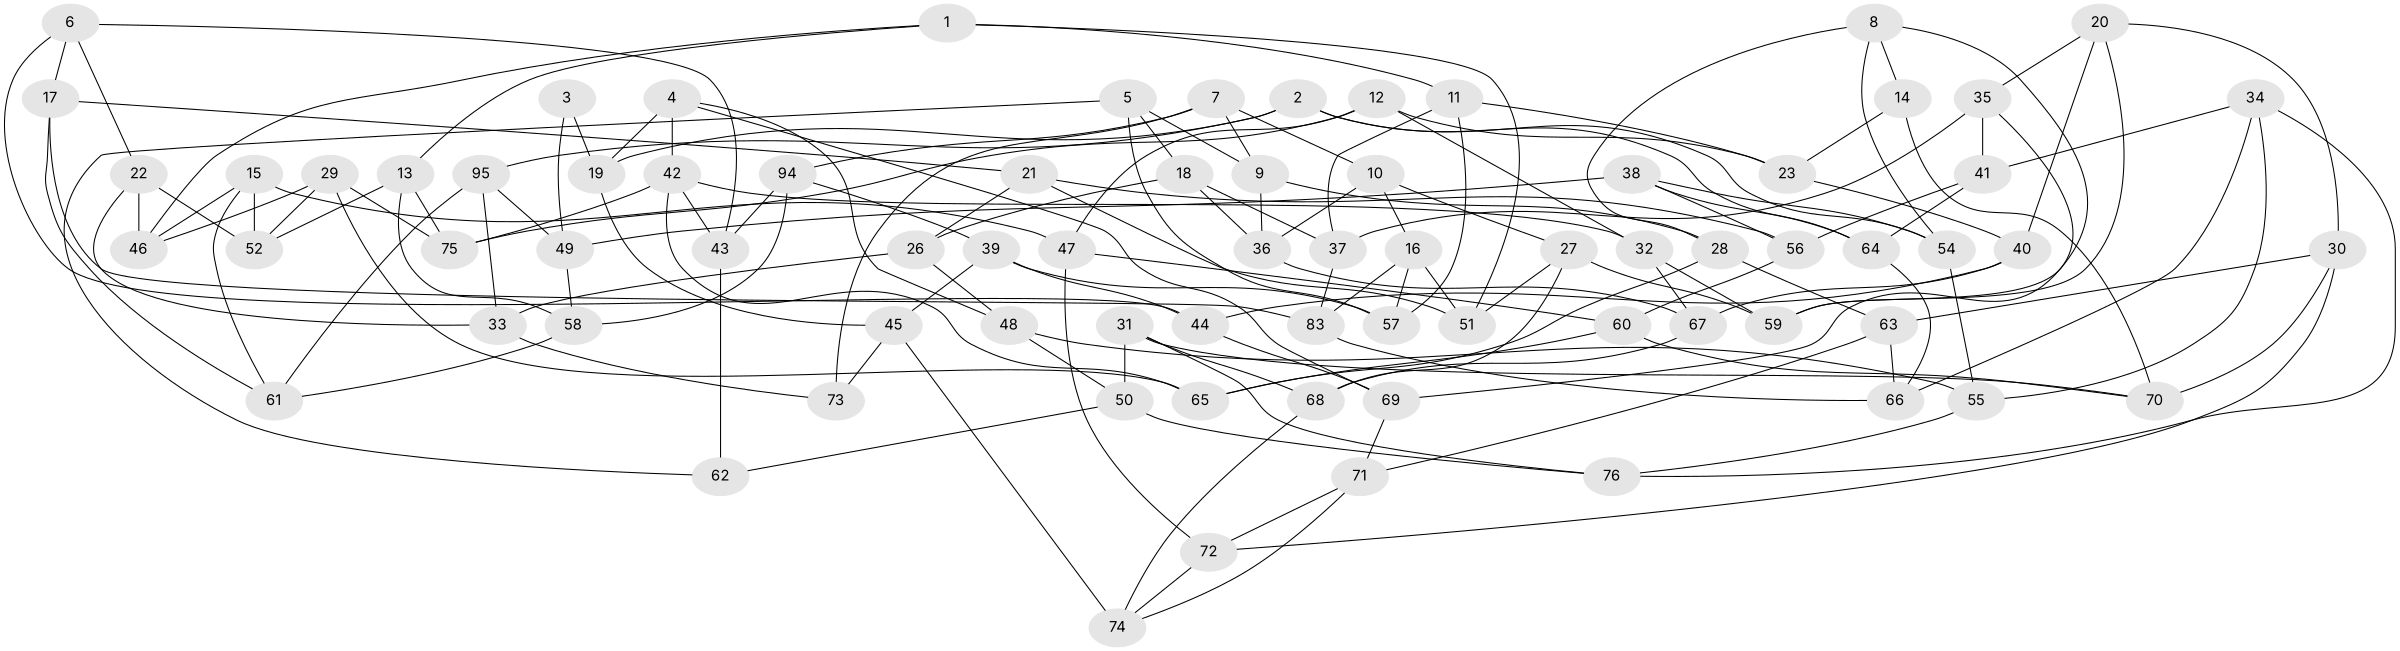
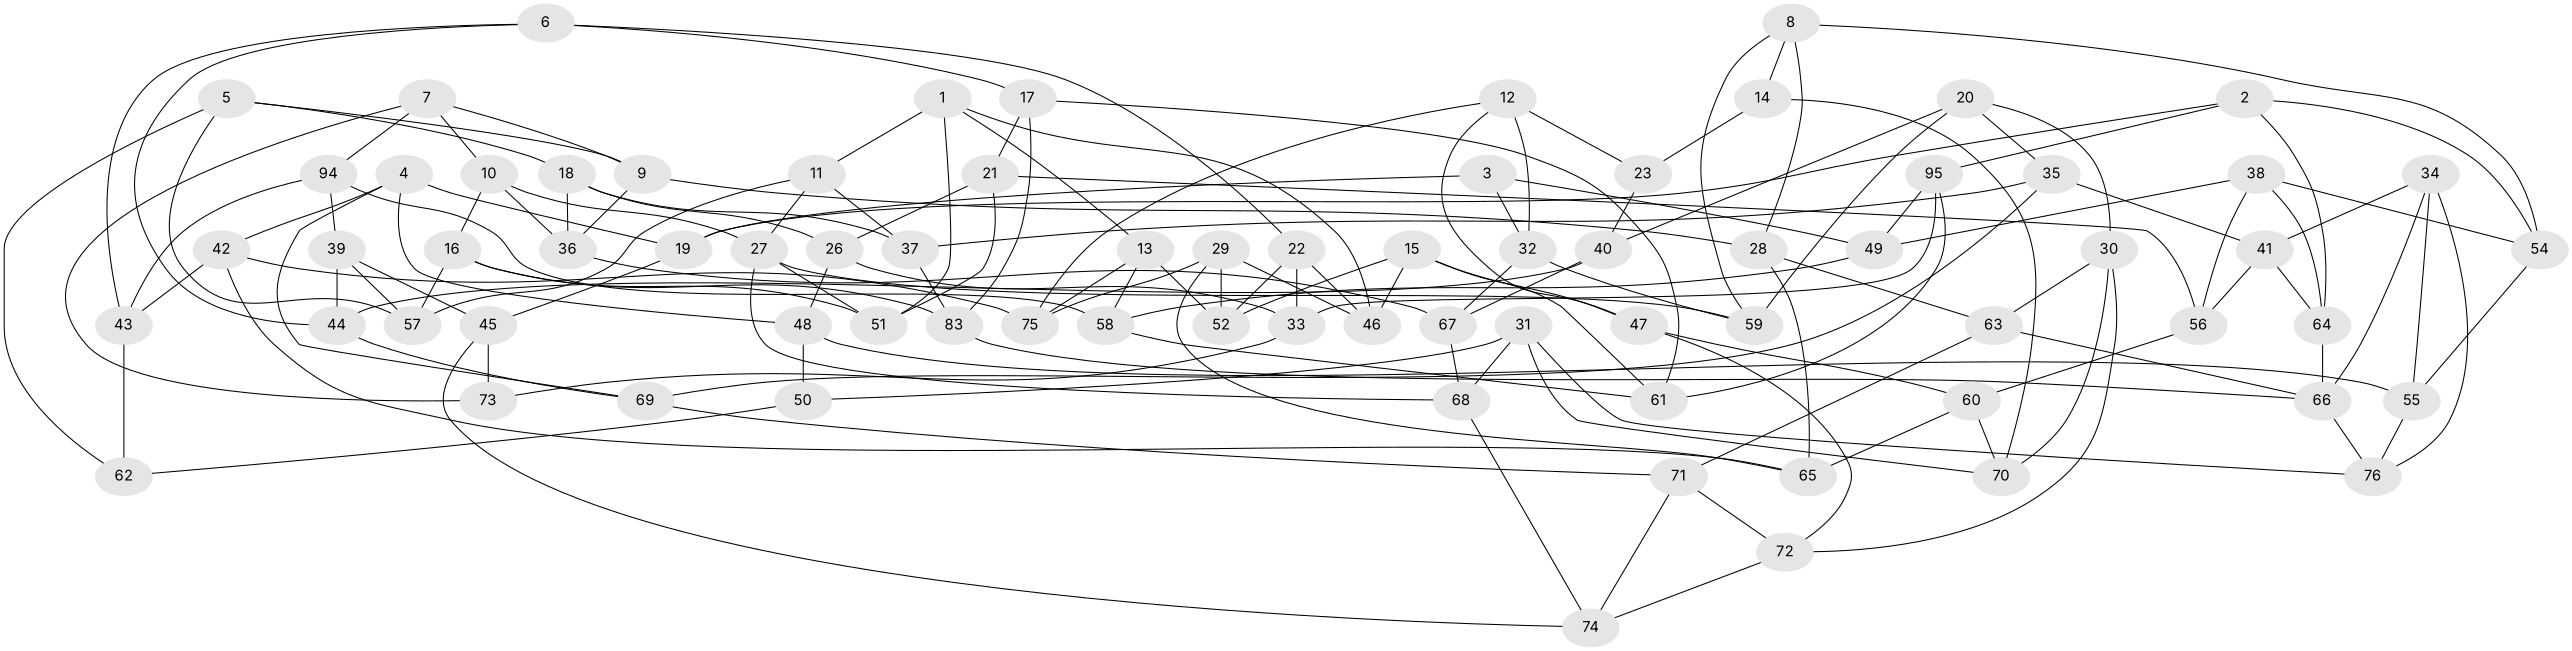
(1589, 120) -> (791, 208)
(952, 204) -> (1508, 212)
(1353, 450) -> (2348, 439)
